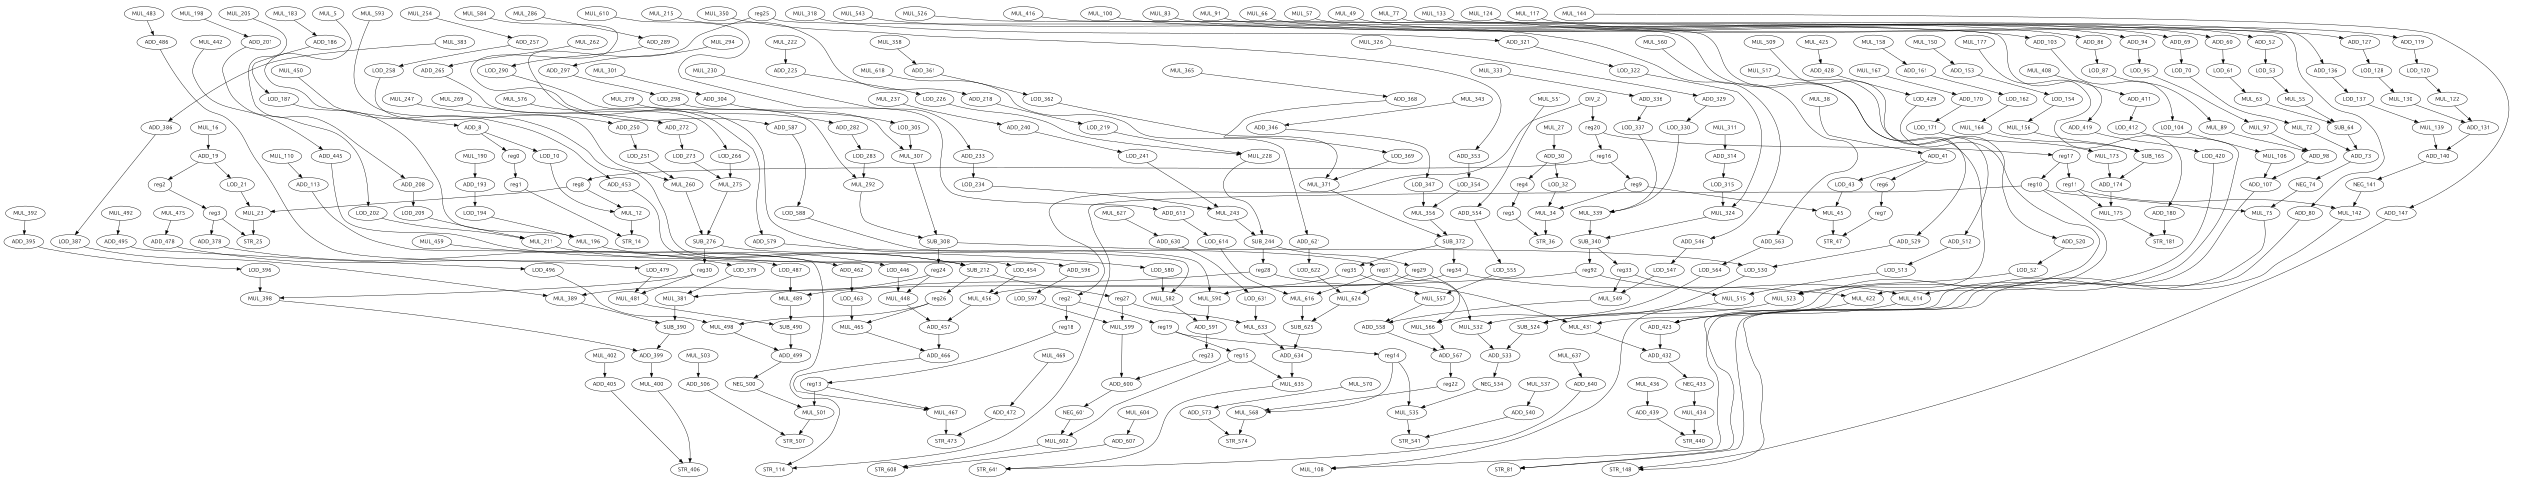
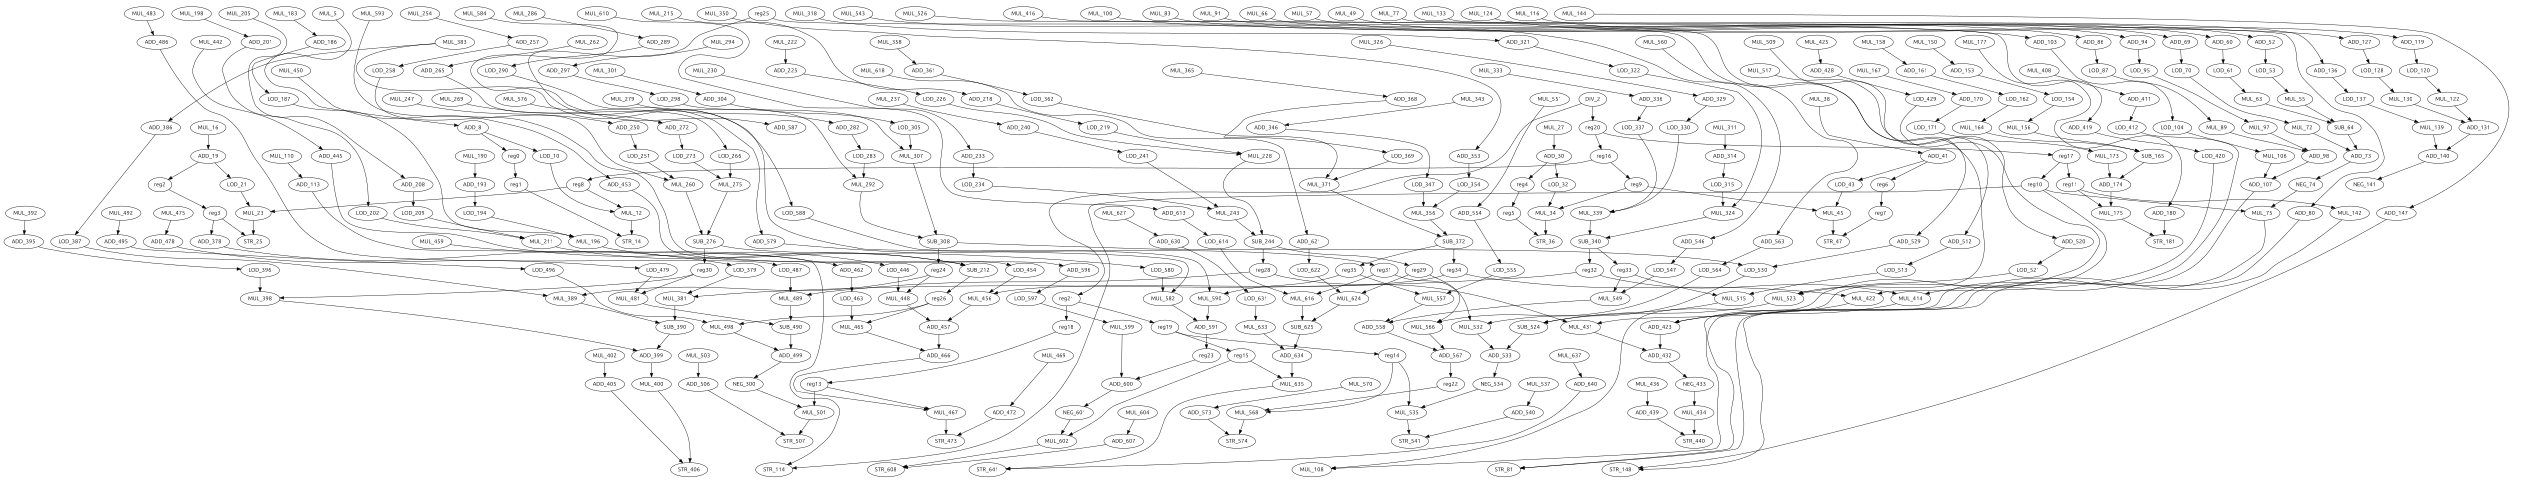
(1528, 14) -> (1528, 14)
(805, 166) -> (548, 103)
(2358, 197) -> none
(1590, 270) -> (1590, 270)
(1122, 299) -> none
(744, 384) -> (744, 384)
